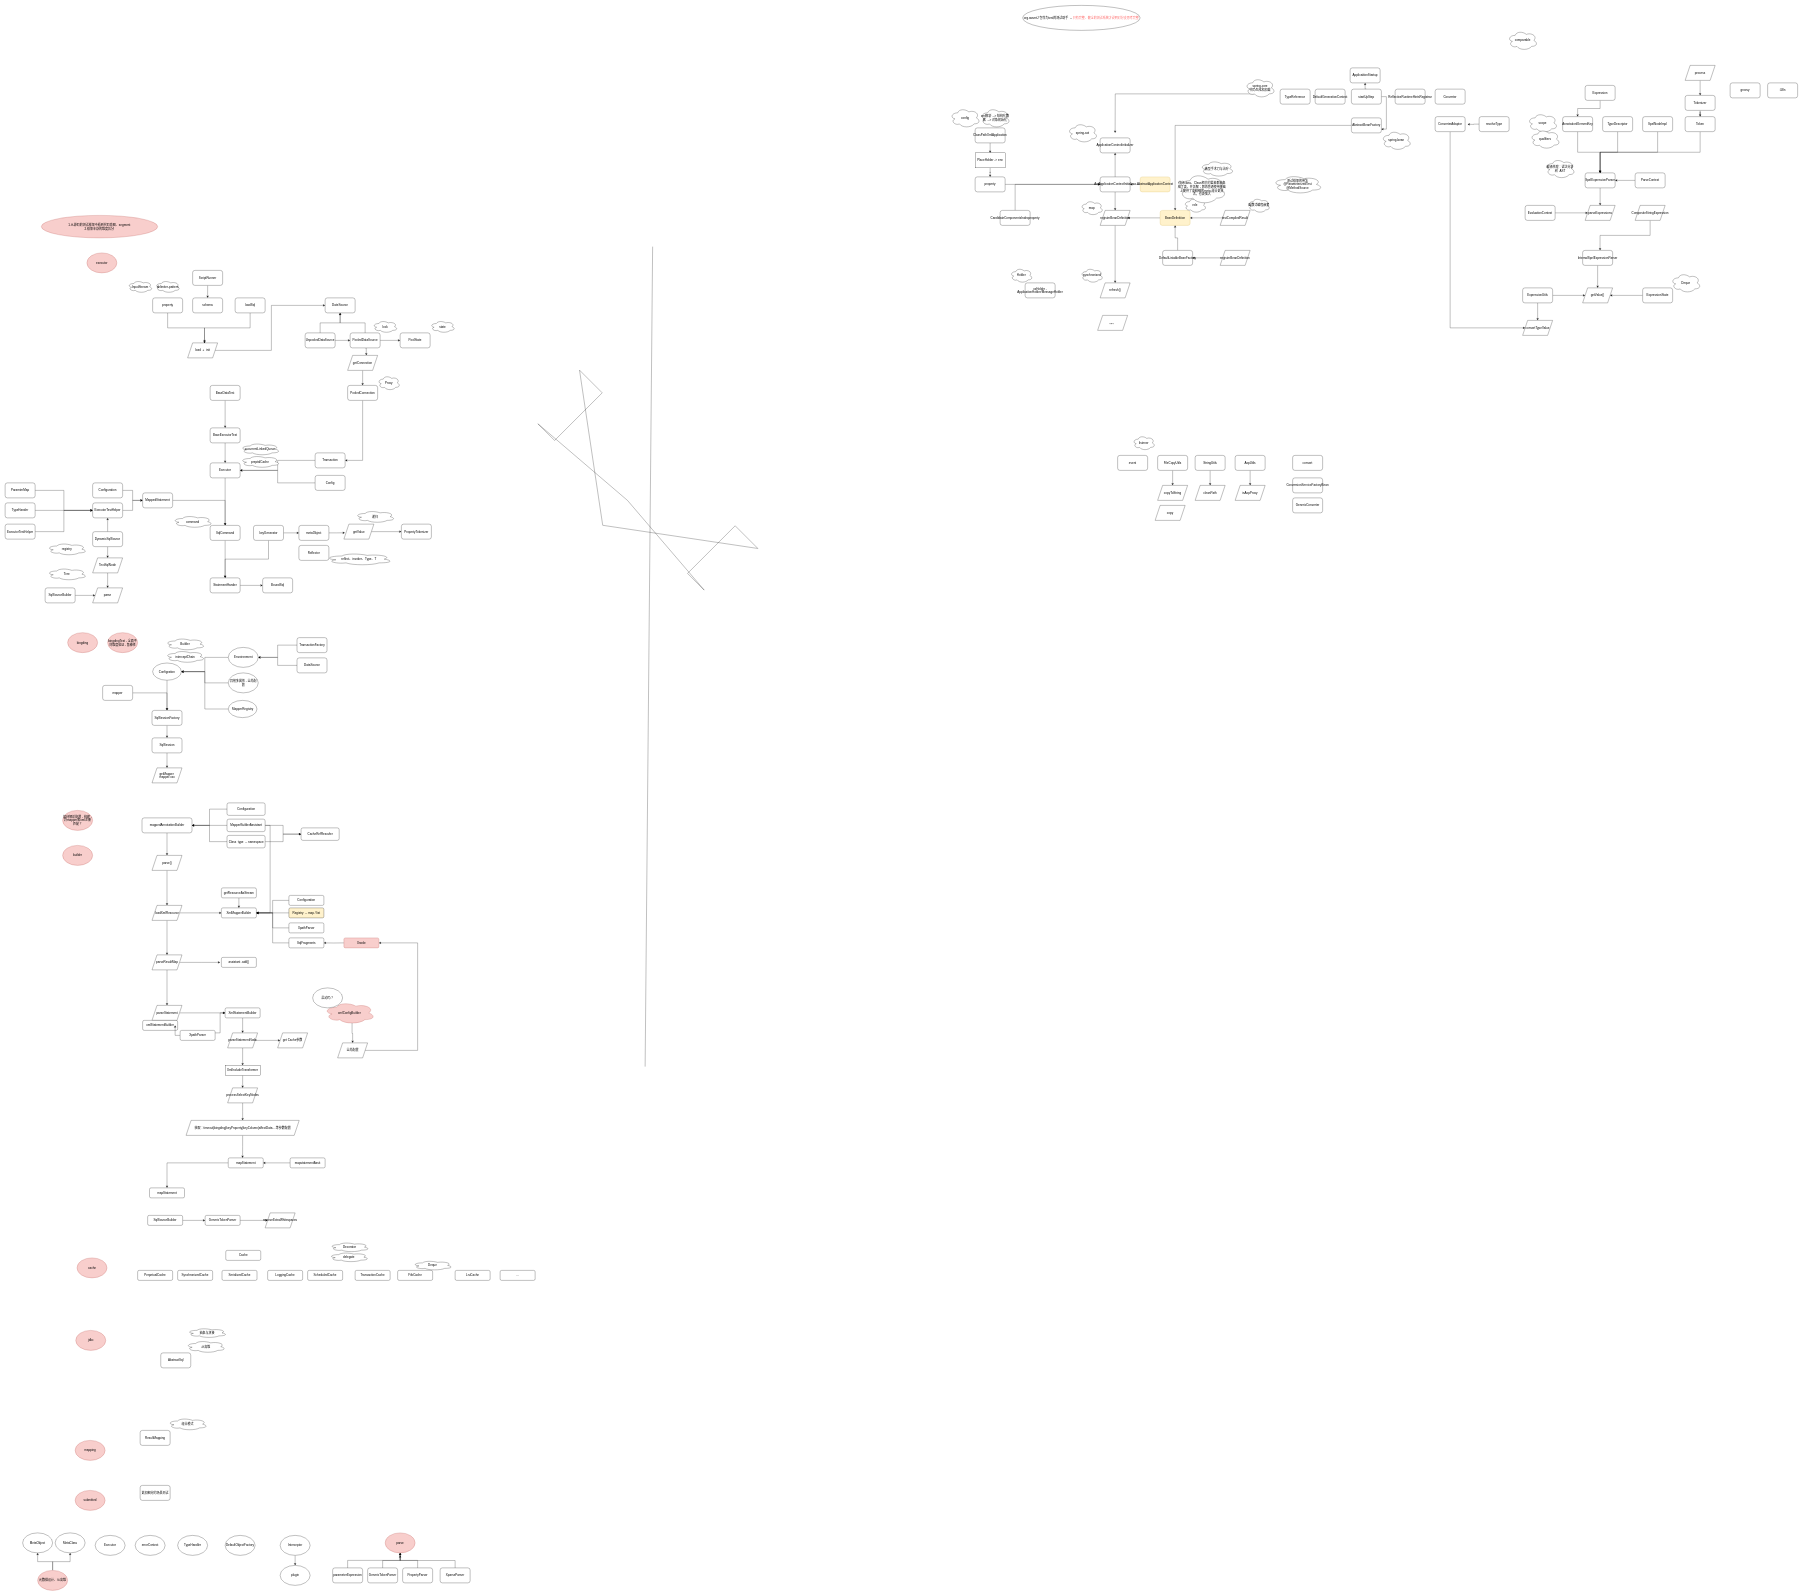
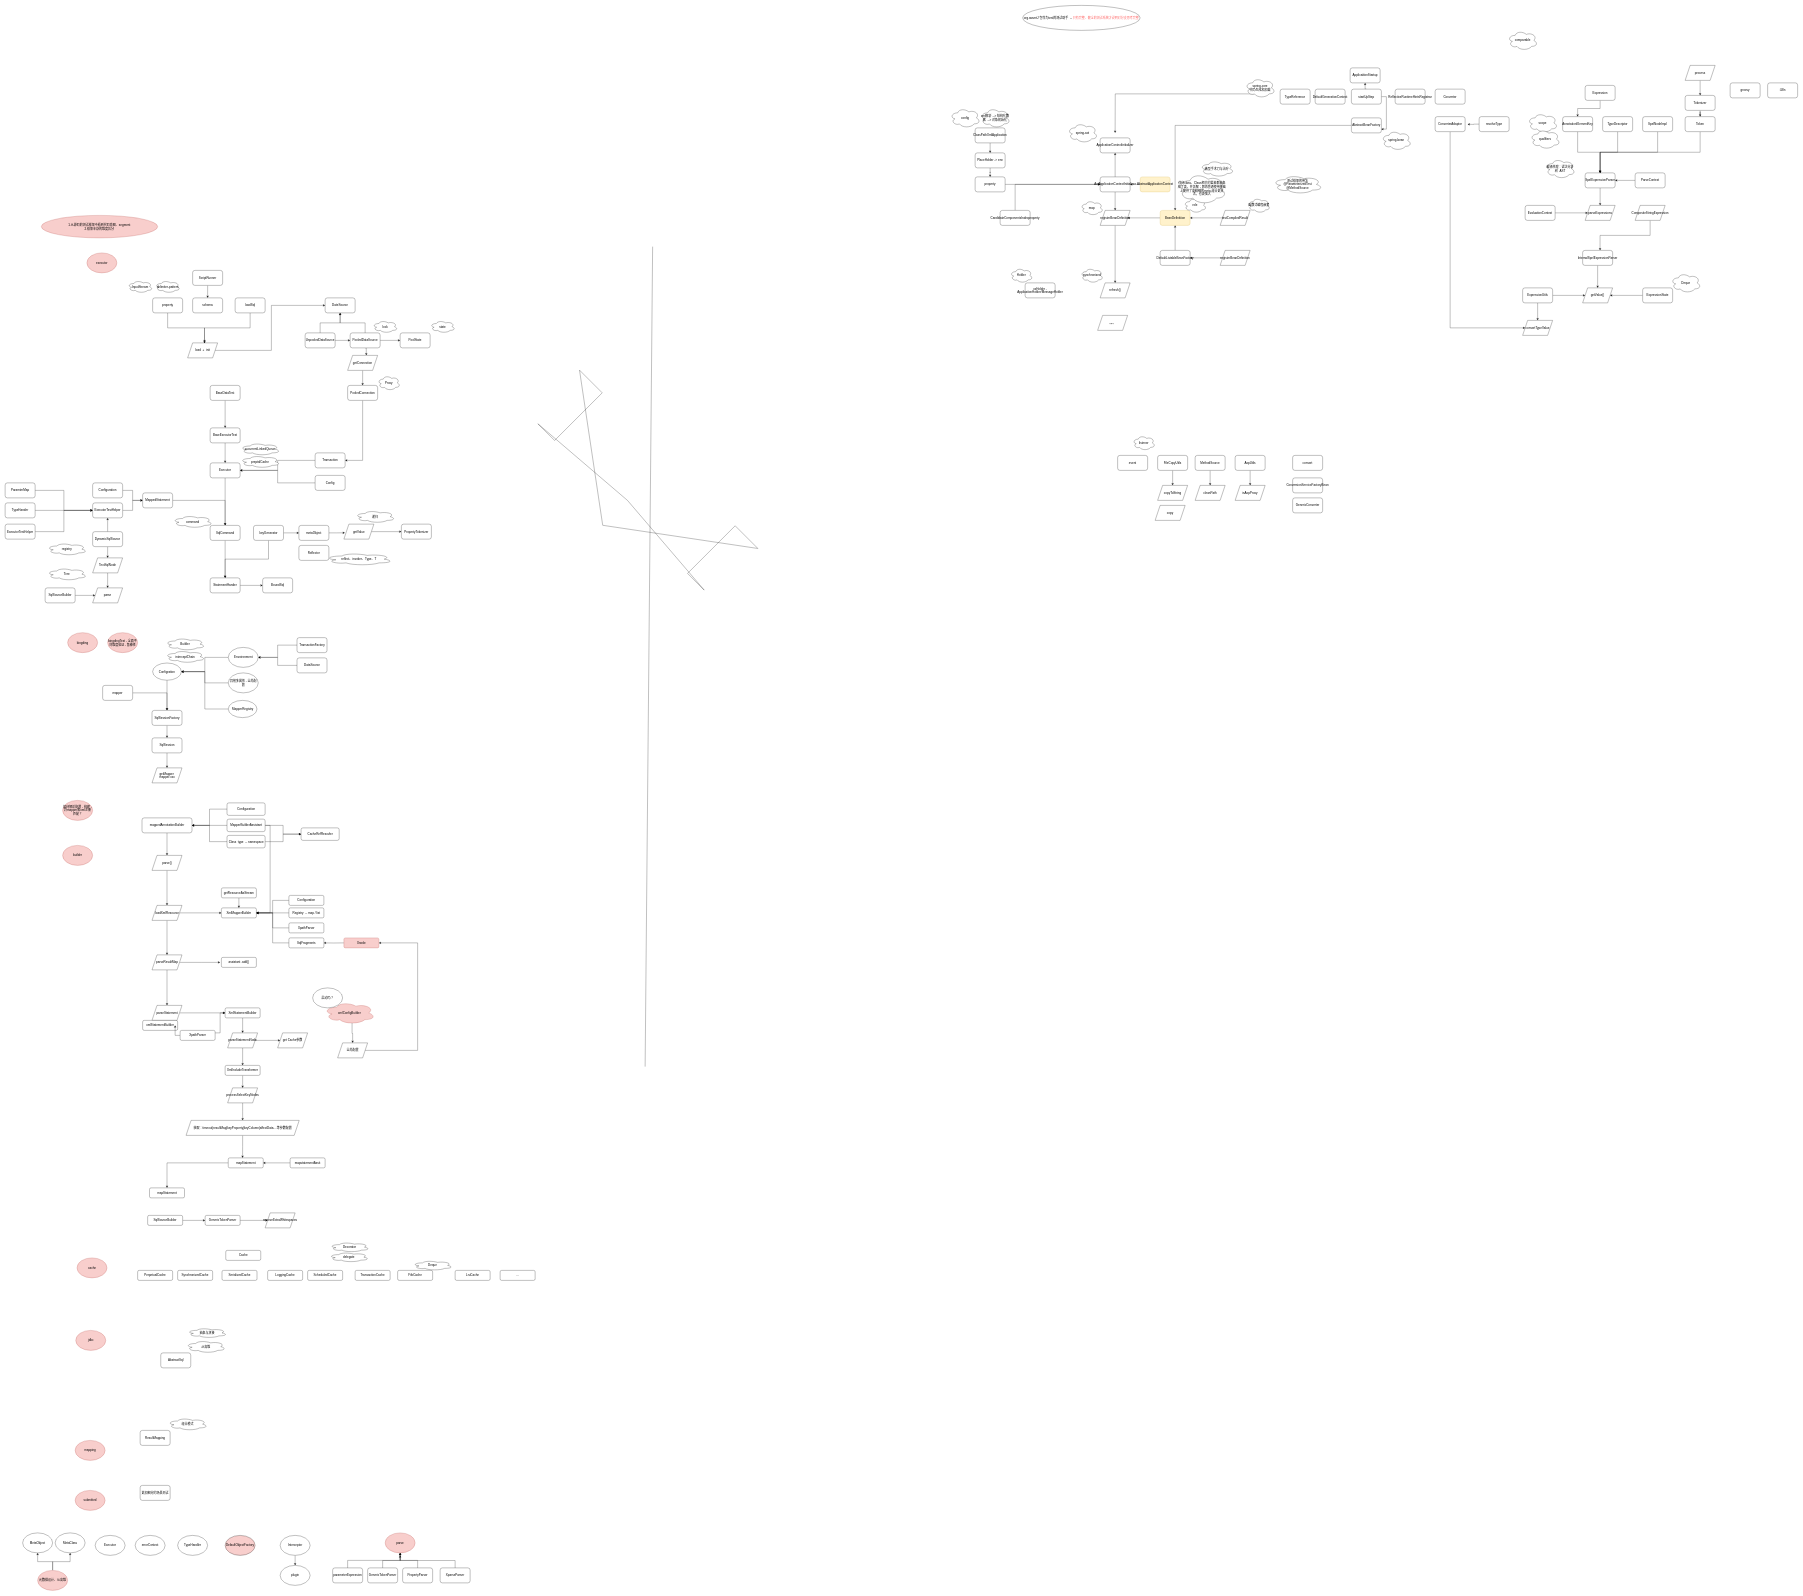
(990, 160) -> (990, 160)
(1178, 258) -> (1175, 258)
(1210, 463) -> (1210, 463)
(78, 820) -> (78, 810)
(306, 913) -> (306, 913)
(243, 1070) -> (243, 1070)
(243, 1128) -> (243, 1128)
(240, 1545) -> (240, 1545)
